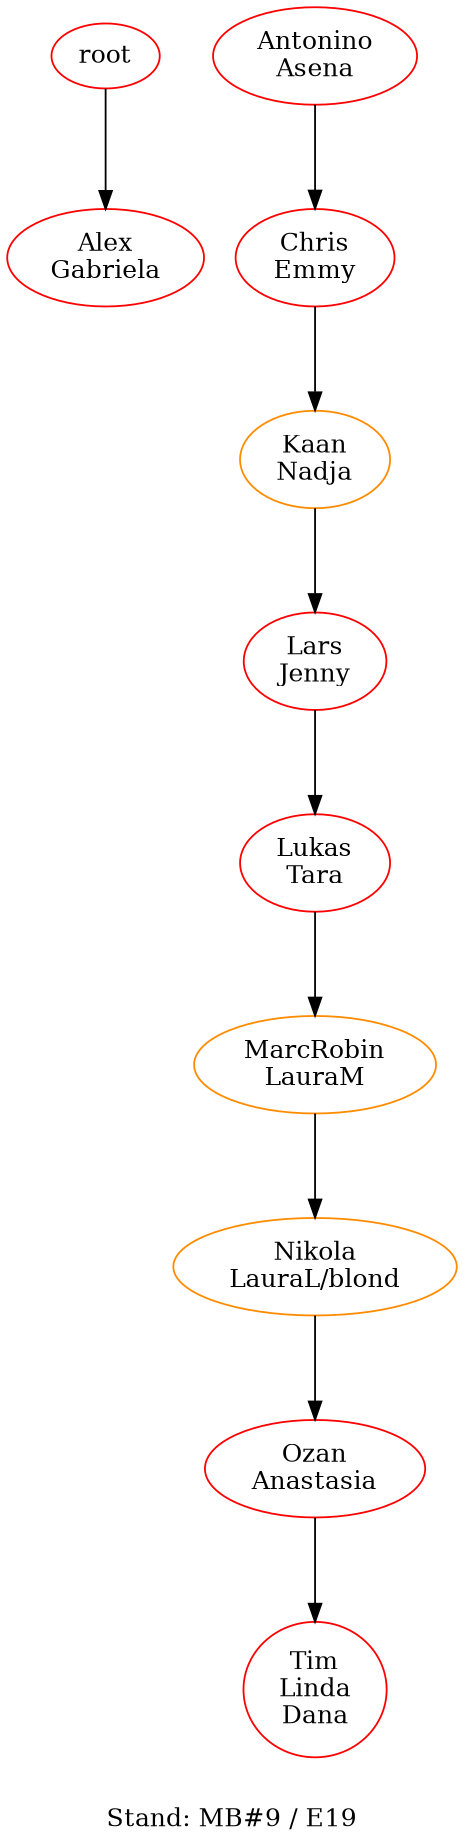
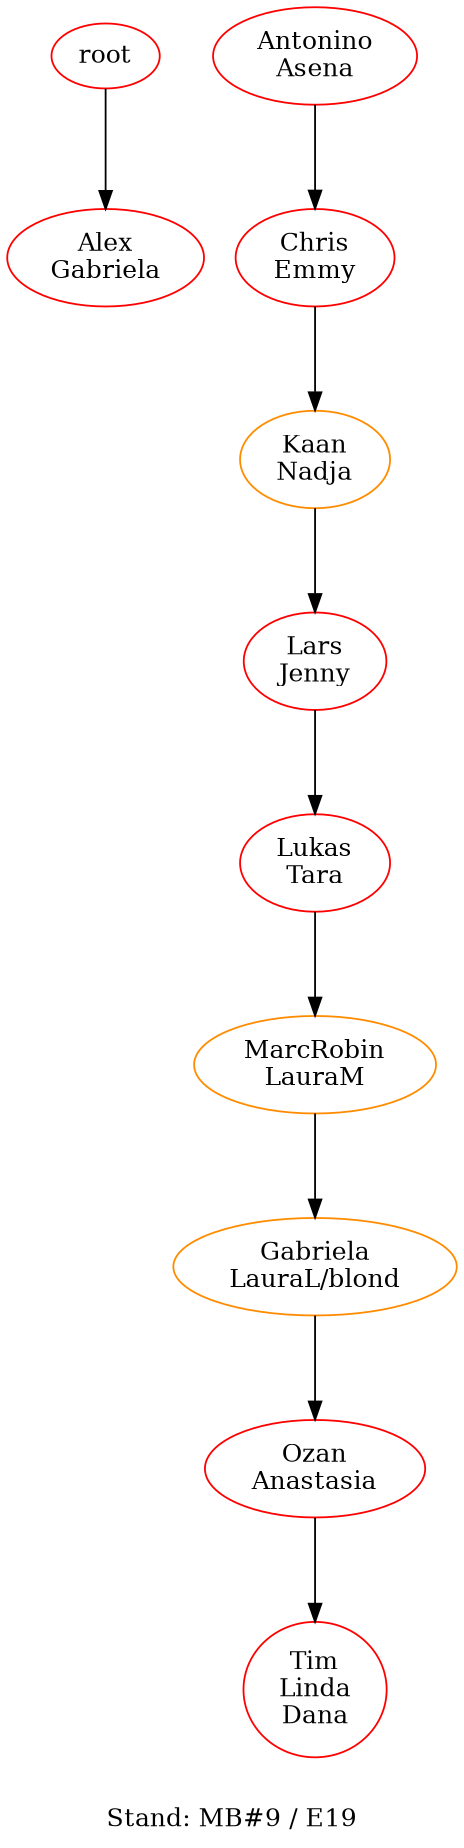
(315, 1267) -> (315, 1267)
